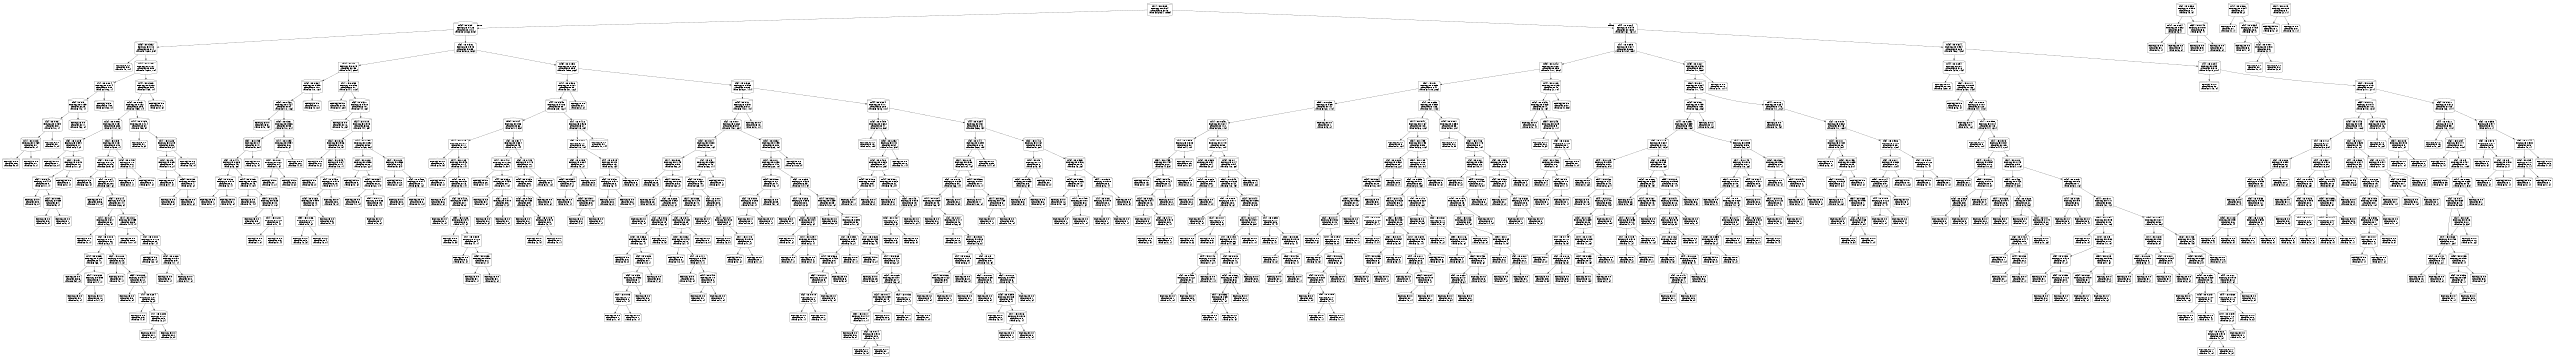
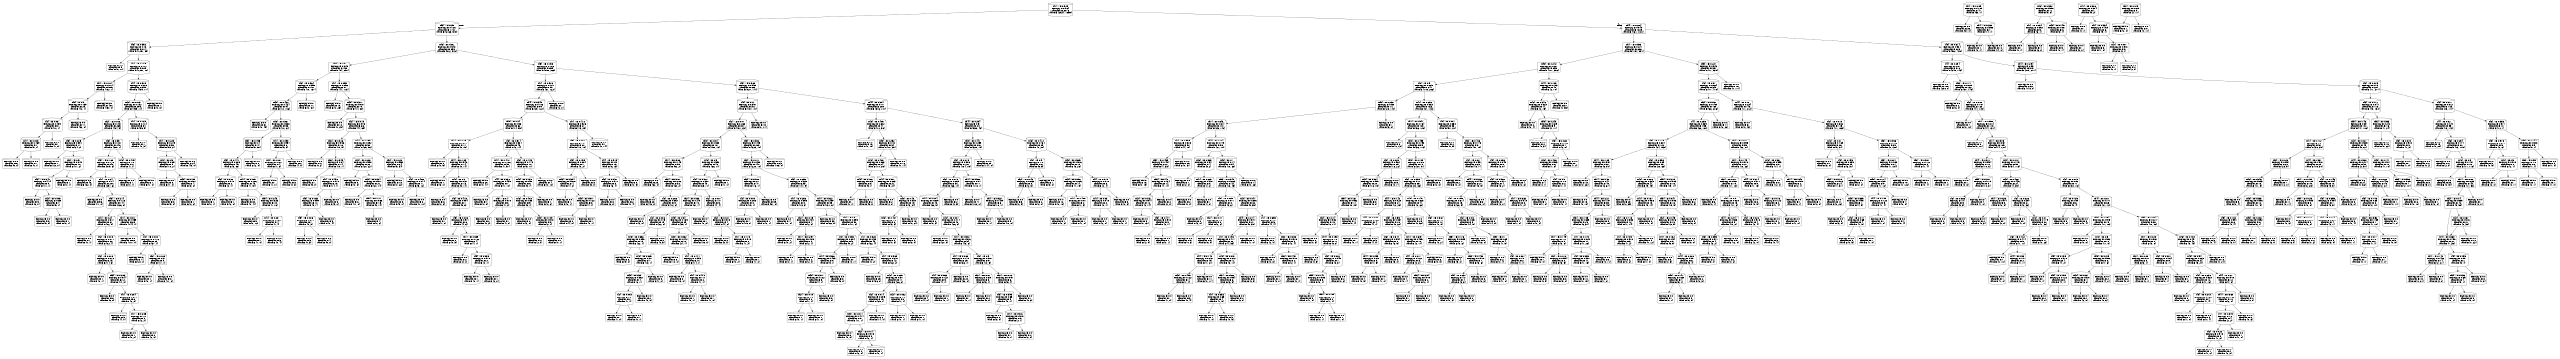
(101, 248) -> none
